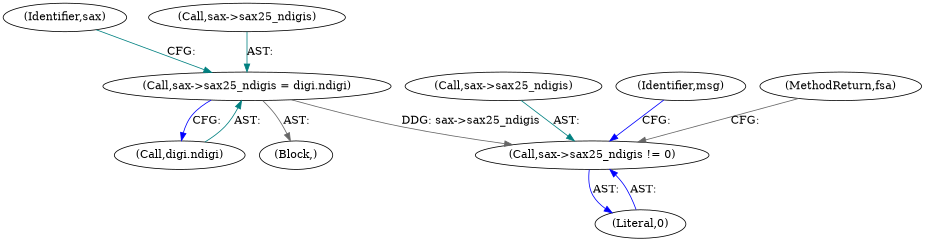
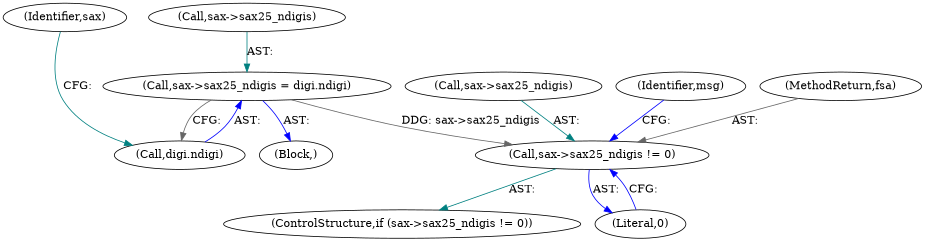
(150, 50) -> (65, 103)
(194, 113) -> (194, 113)
(276, 116) -> (276, 116)
(747, 121) -> (747, 121)
(224, 127) -> (224, 127)
(645, 190) -> (645, 190)
none -> (402, 224)
